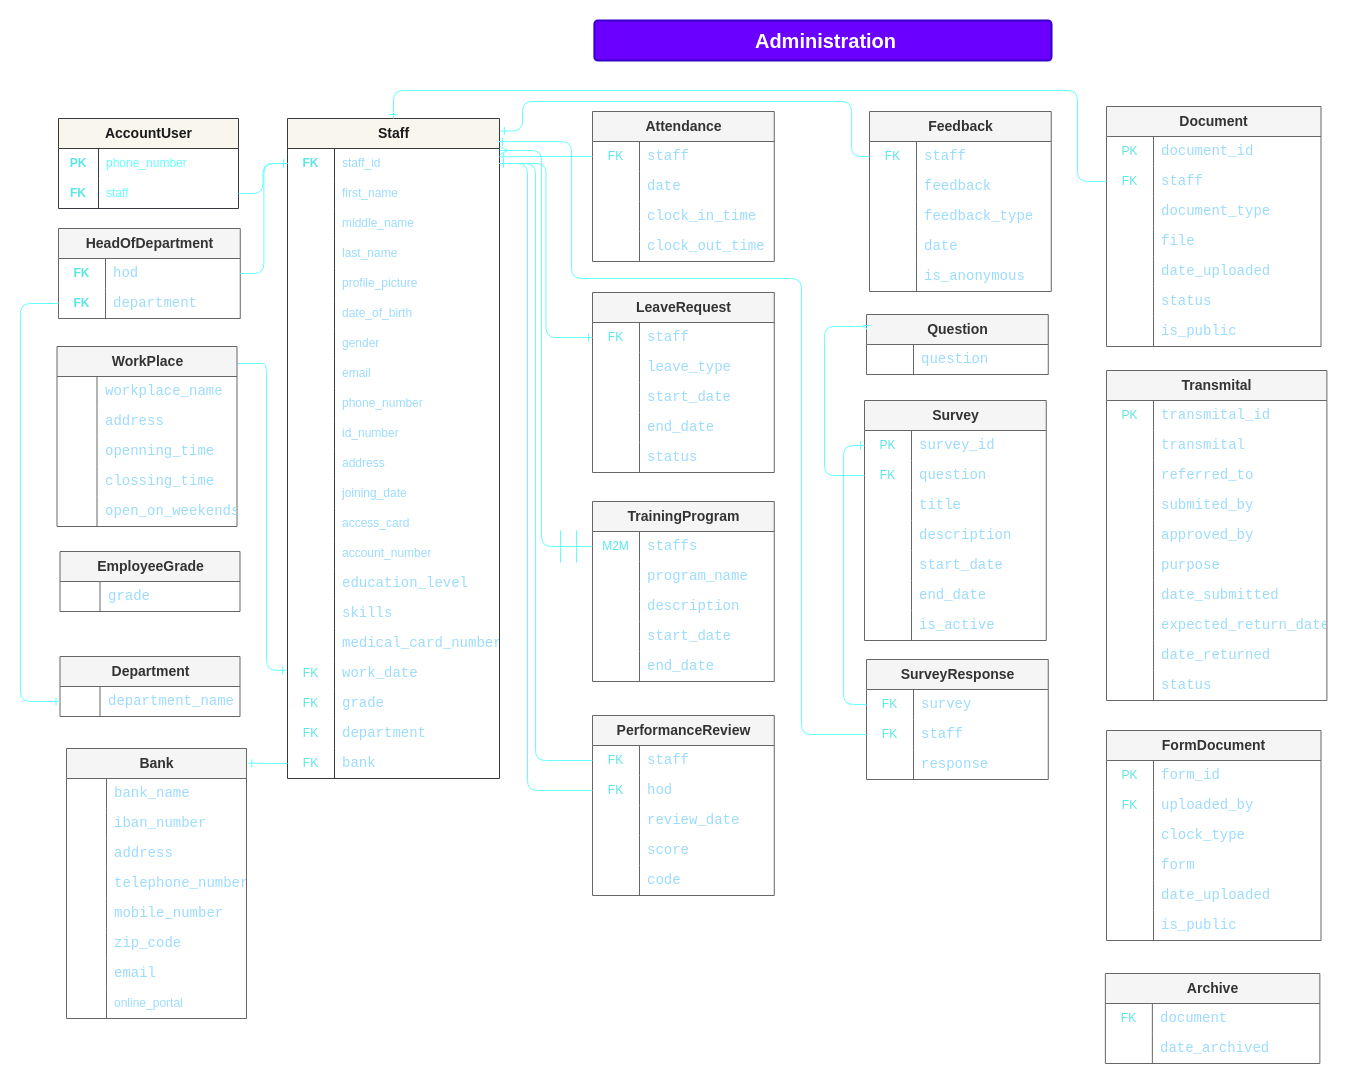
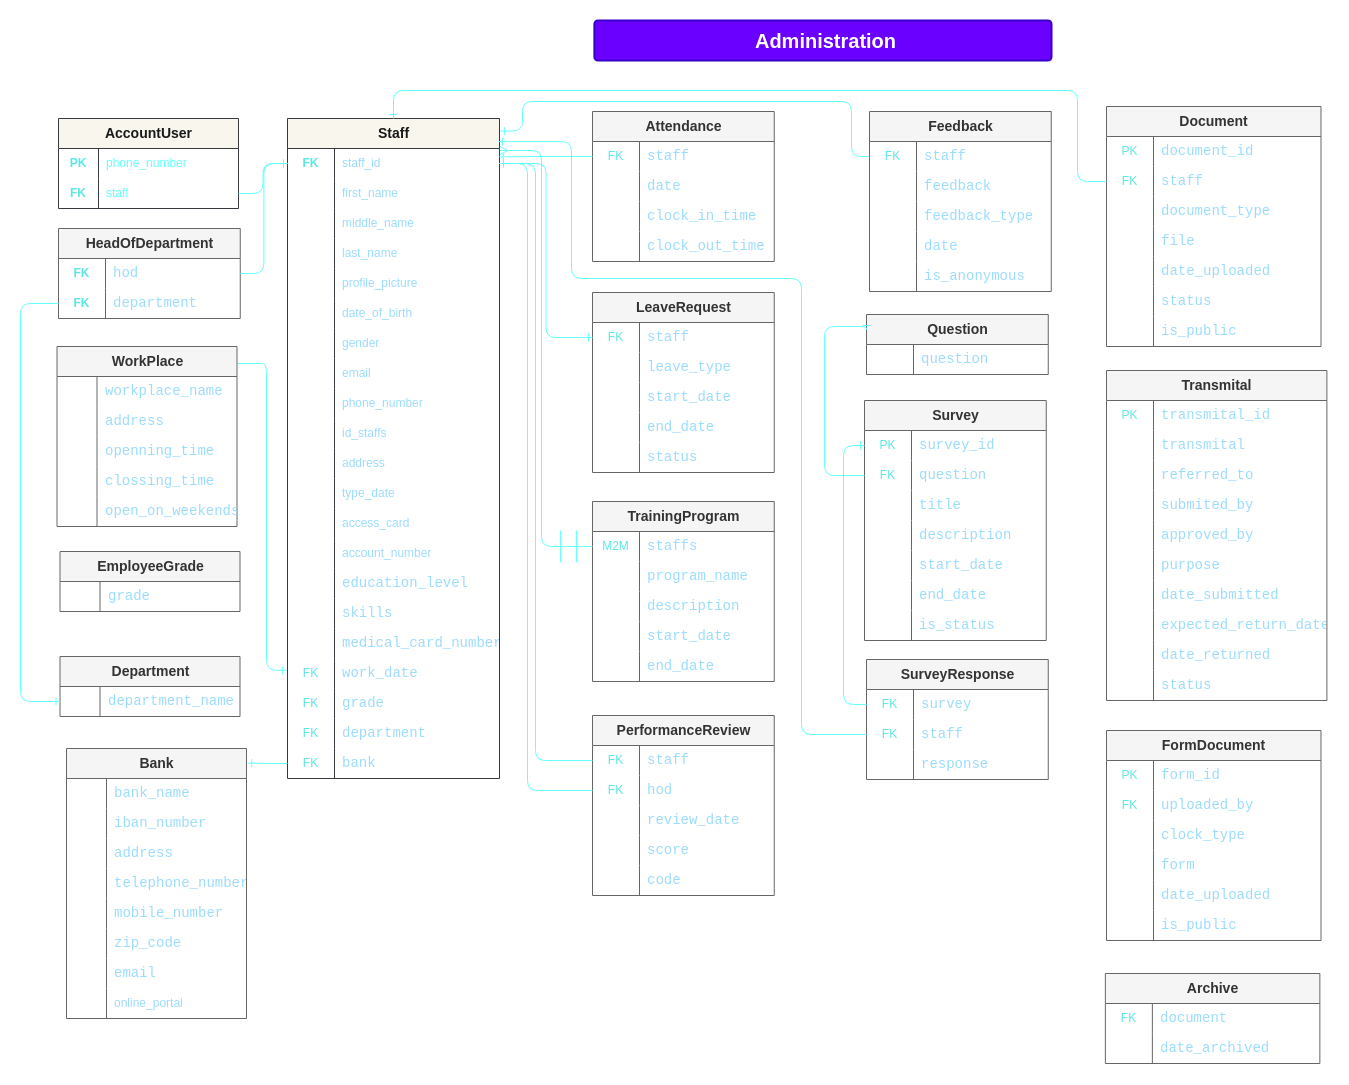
(371, 434) -> (371, 434)
(380, 494) -> (373, 494)
(947, 626) -> (948, 626)
